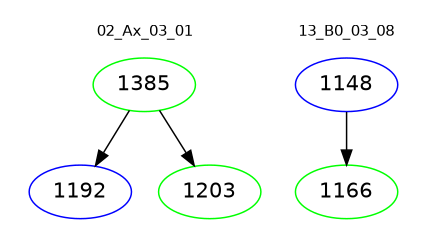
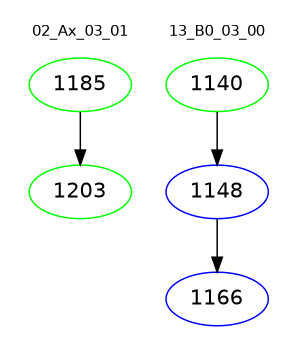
(347, 32) -> (217, 32)
(144, 85) -> (80, 85)
none -> (217, 85)
(80, 192) -> none
(347, 192) -> (217, 299)
